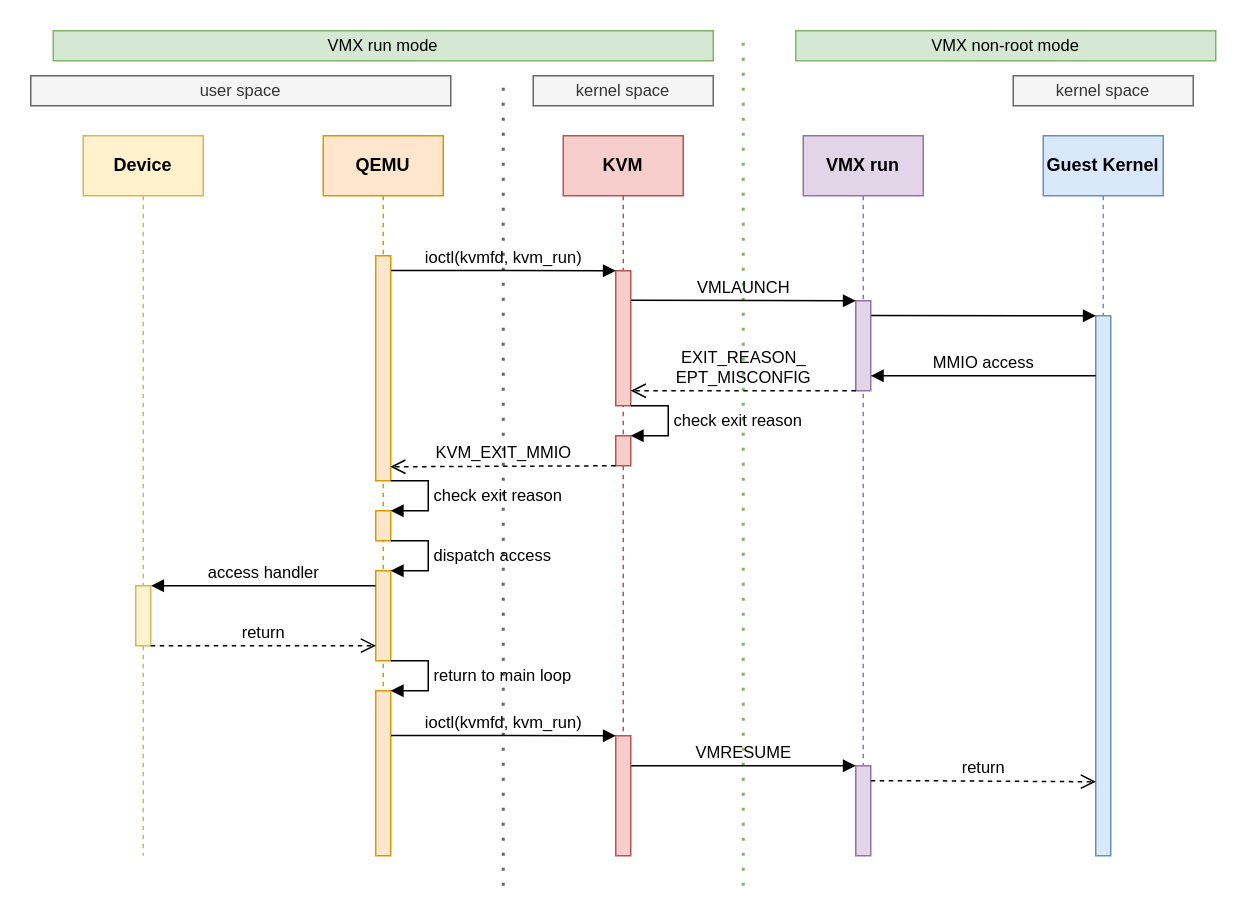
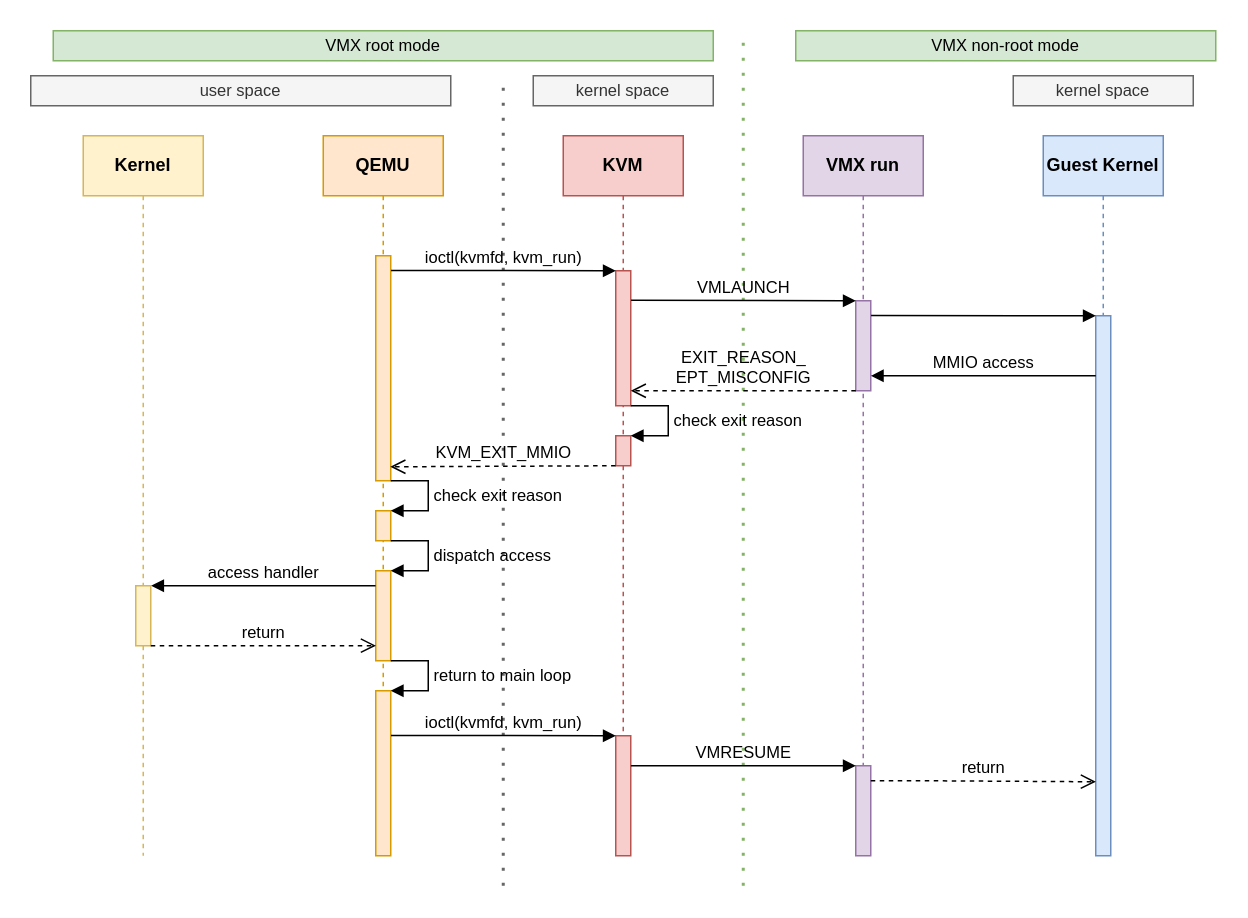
(383, 46) -> (383, 46)
(143, 166) -> (143, 166)
